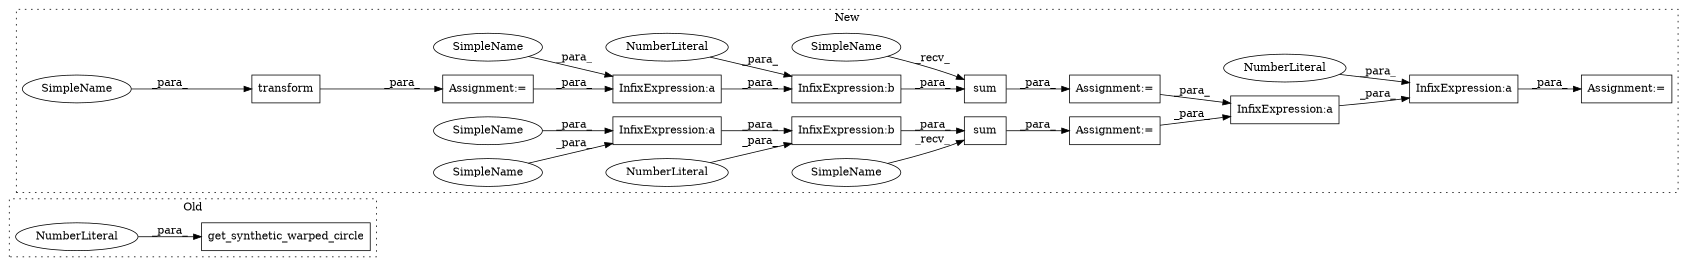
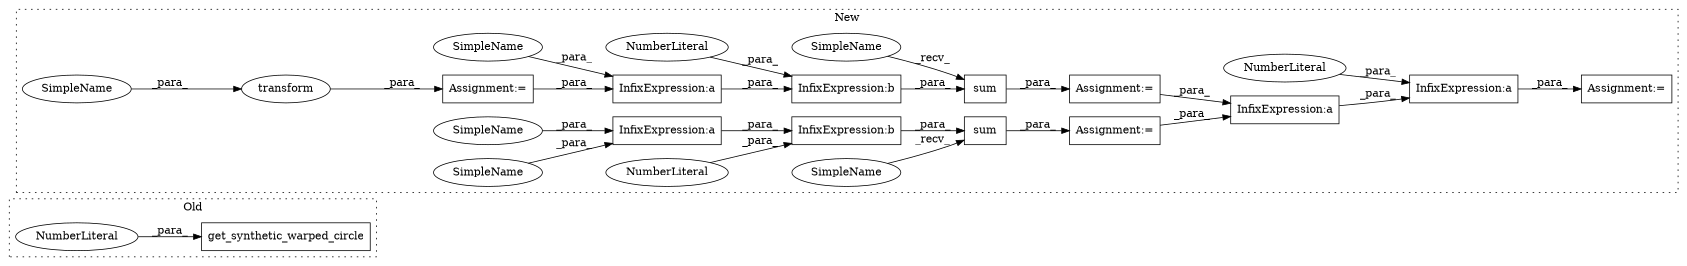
(286, 89) -> (286, 89)
